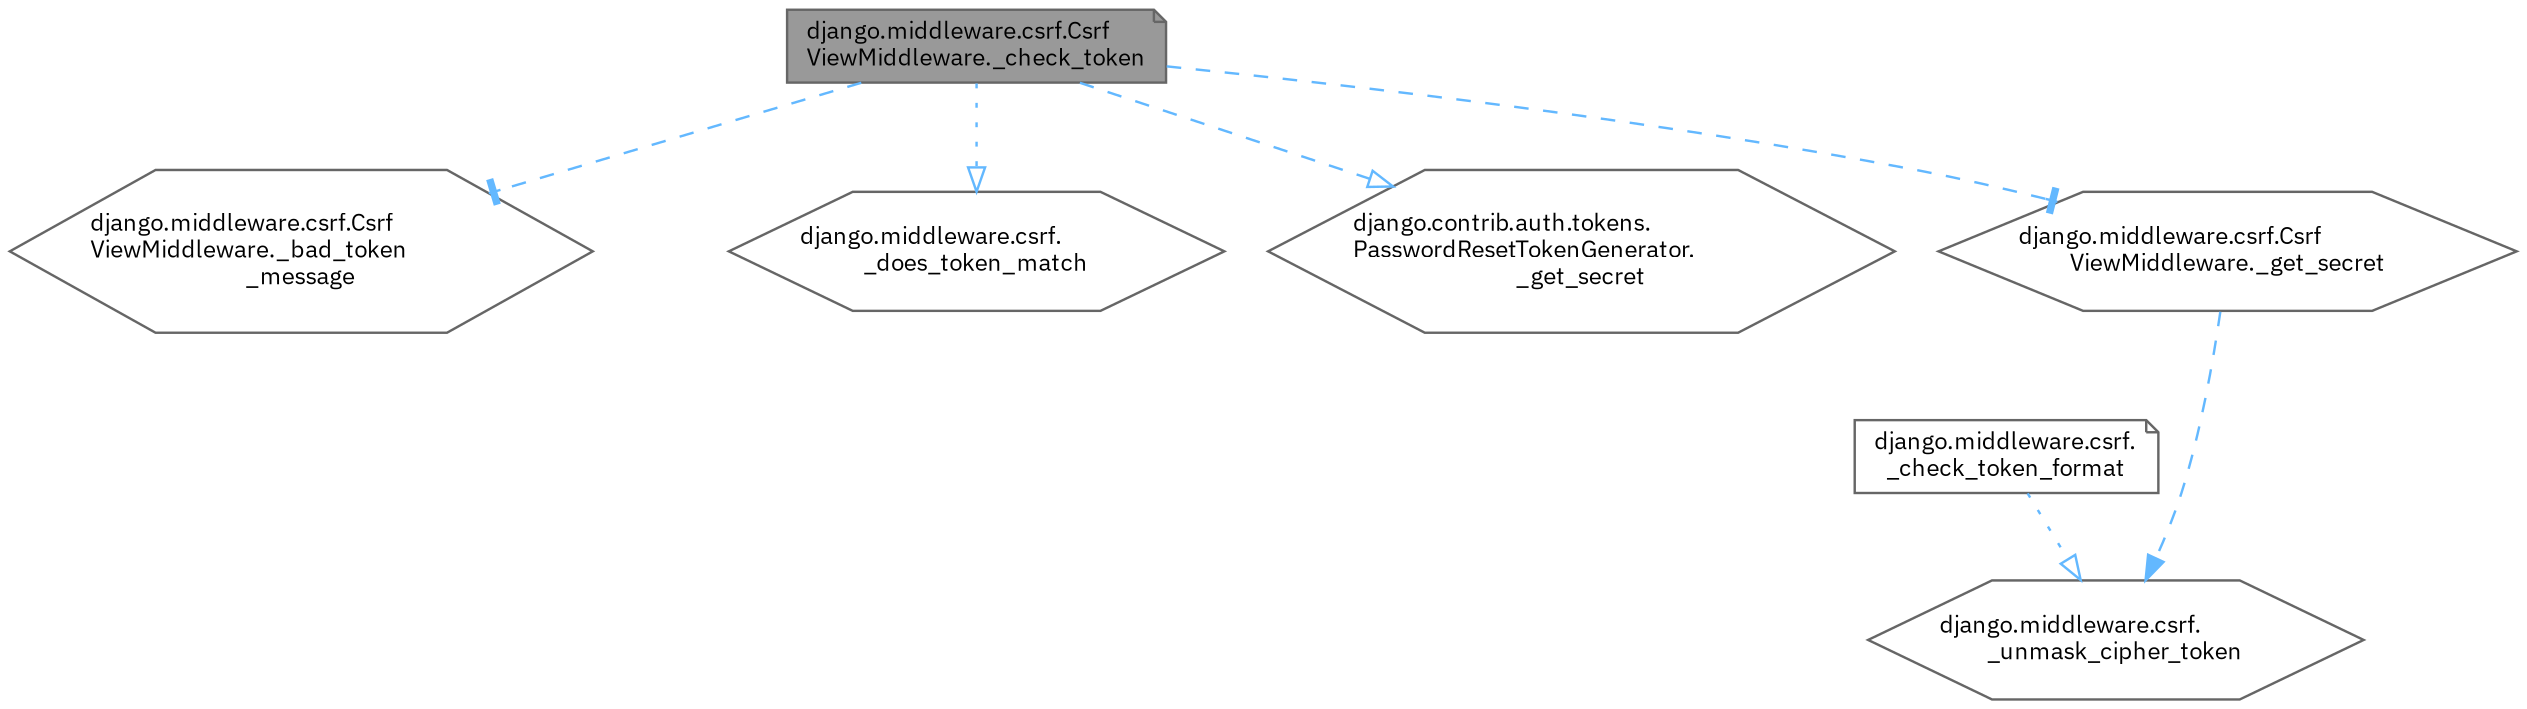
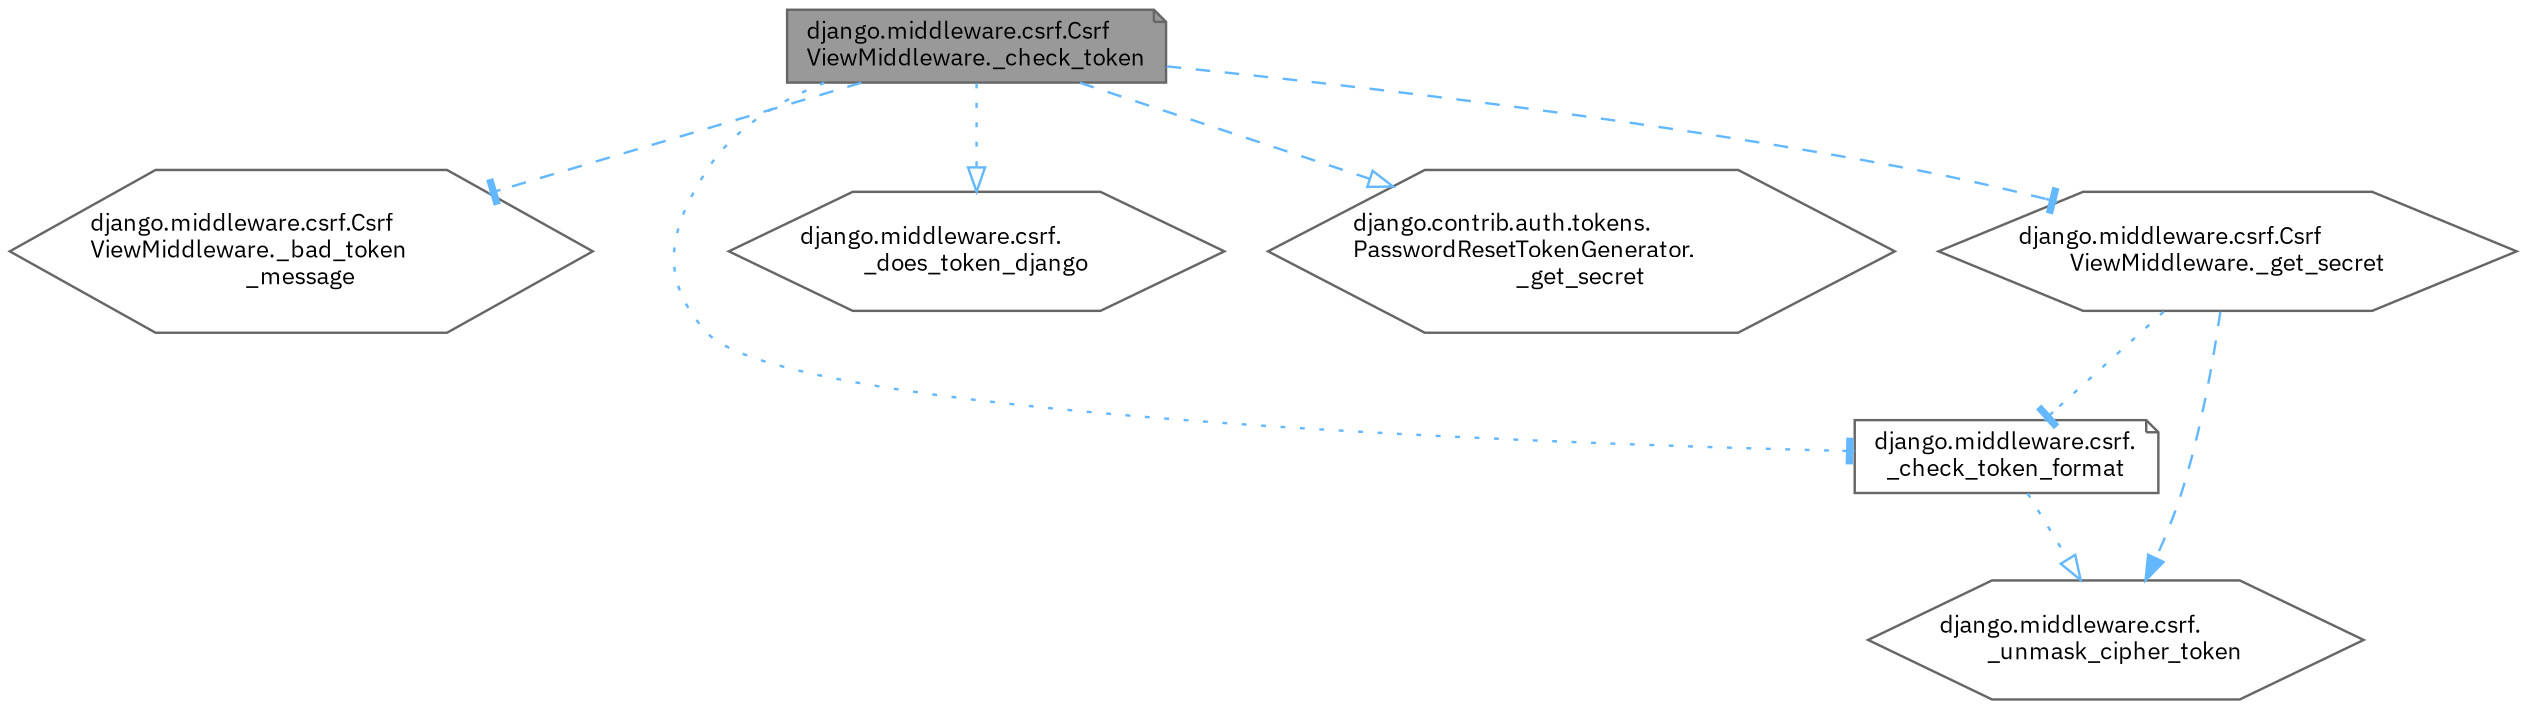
(977, 251) -> (977, 251)
none -> (2109, 362)
none -> (1106, 413)
